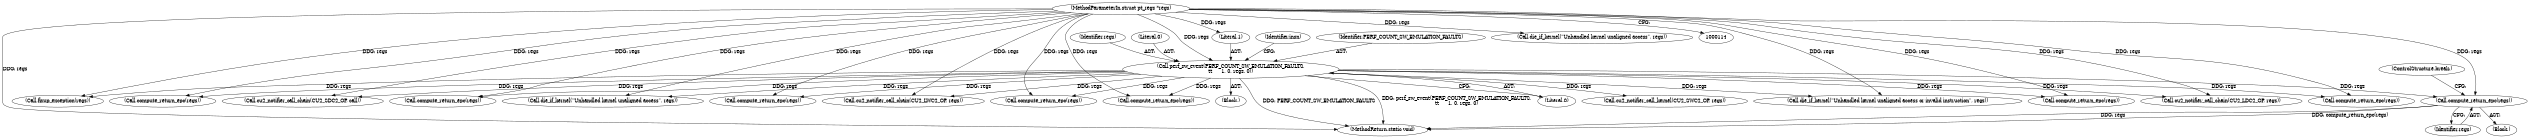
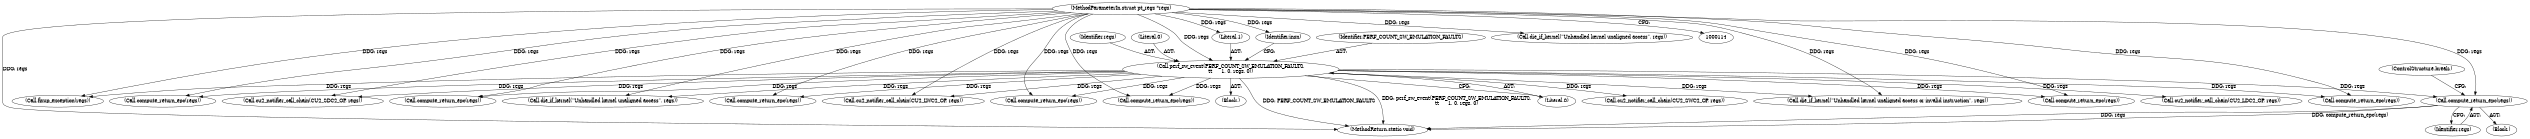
(1752, 24) -> (1219, 19)
(303, 101) -> (303, 101)
(1665, 101) -> (1665, 101)
